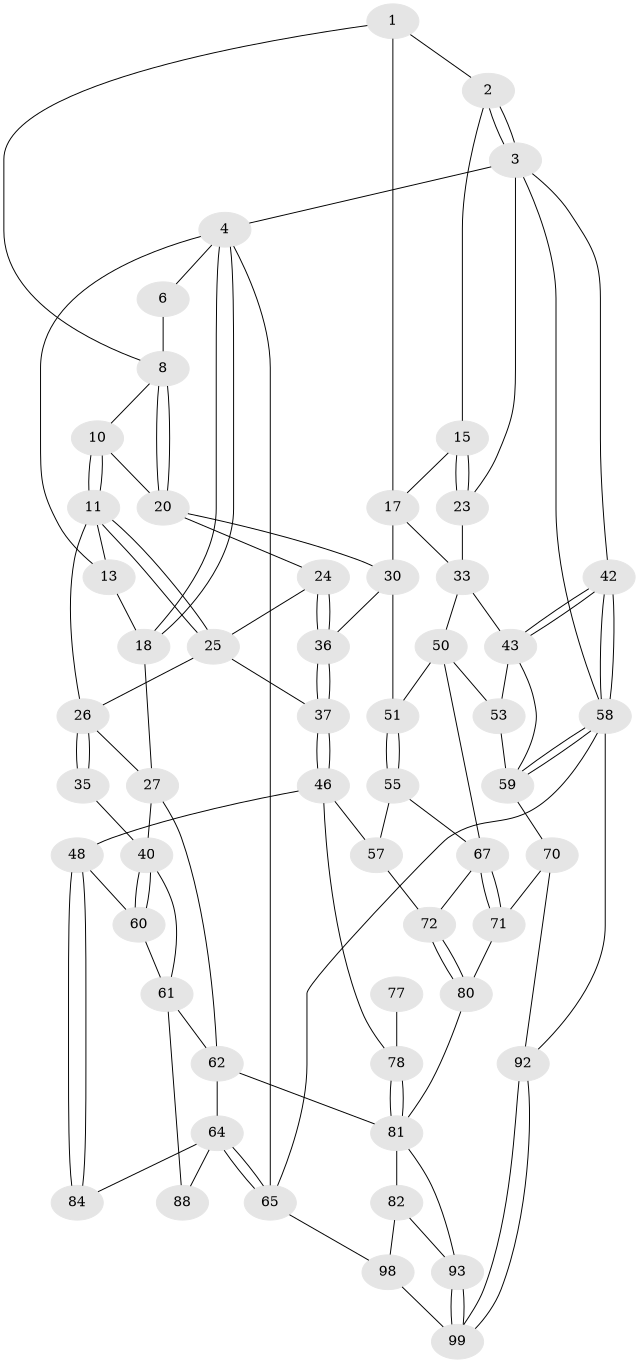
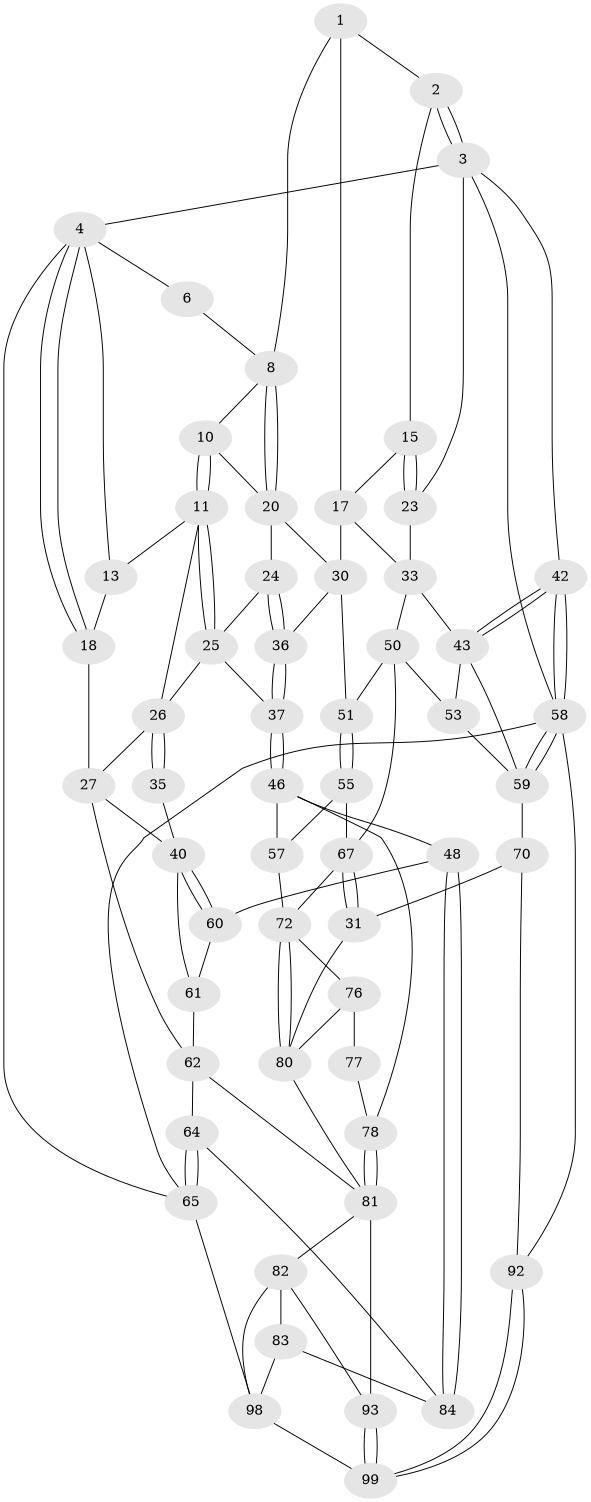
(499, 925) -> (354, 925)
none -> (354, 994)
(182, 1203) -> none
none -> (281, 1342)
